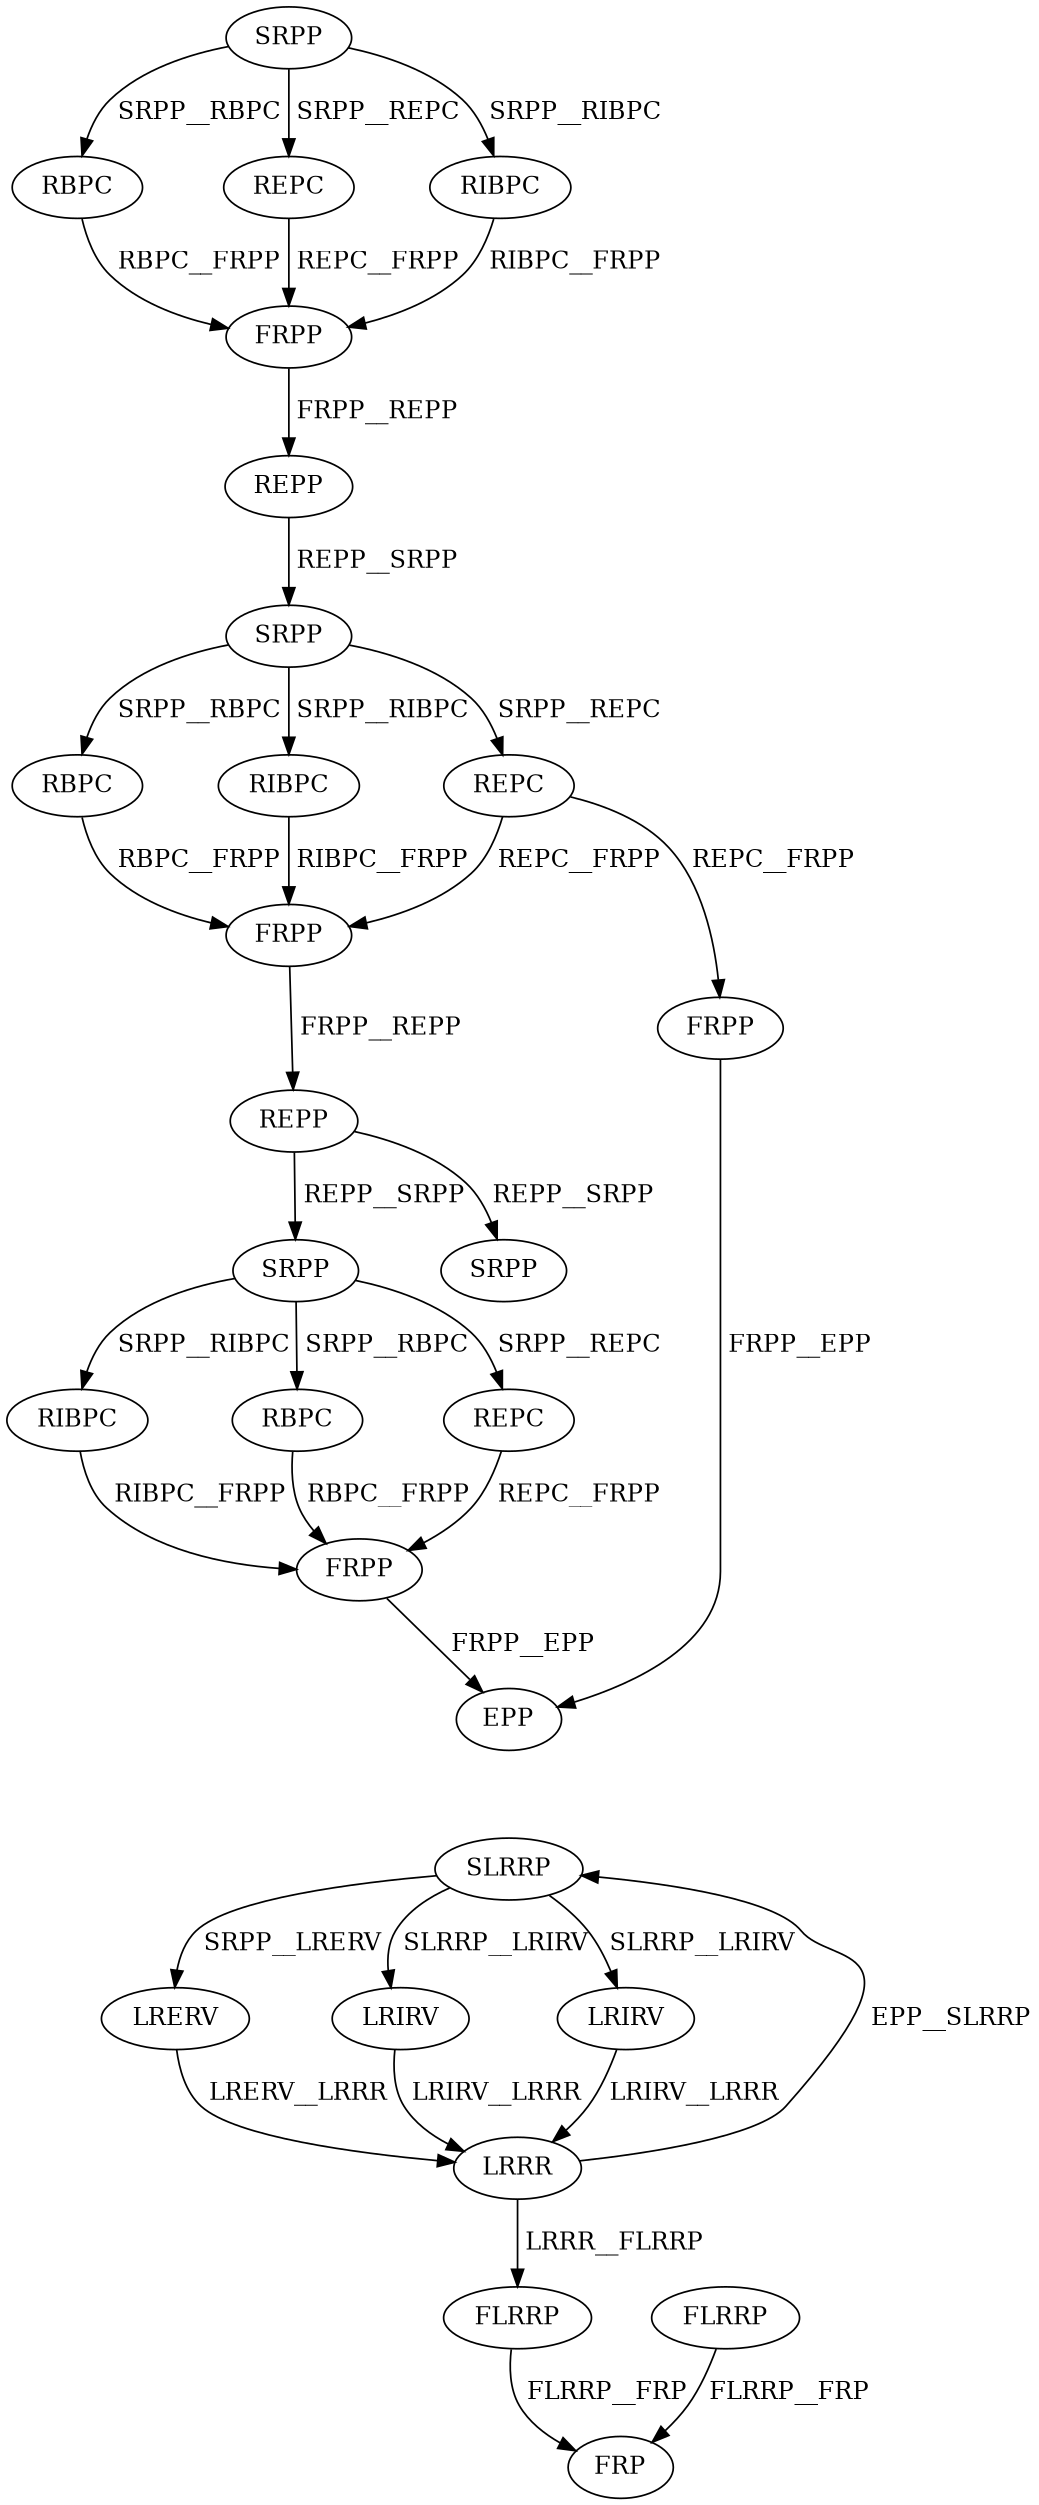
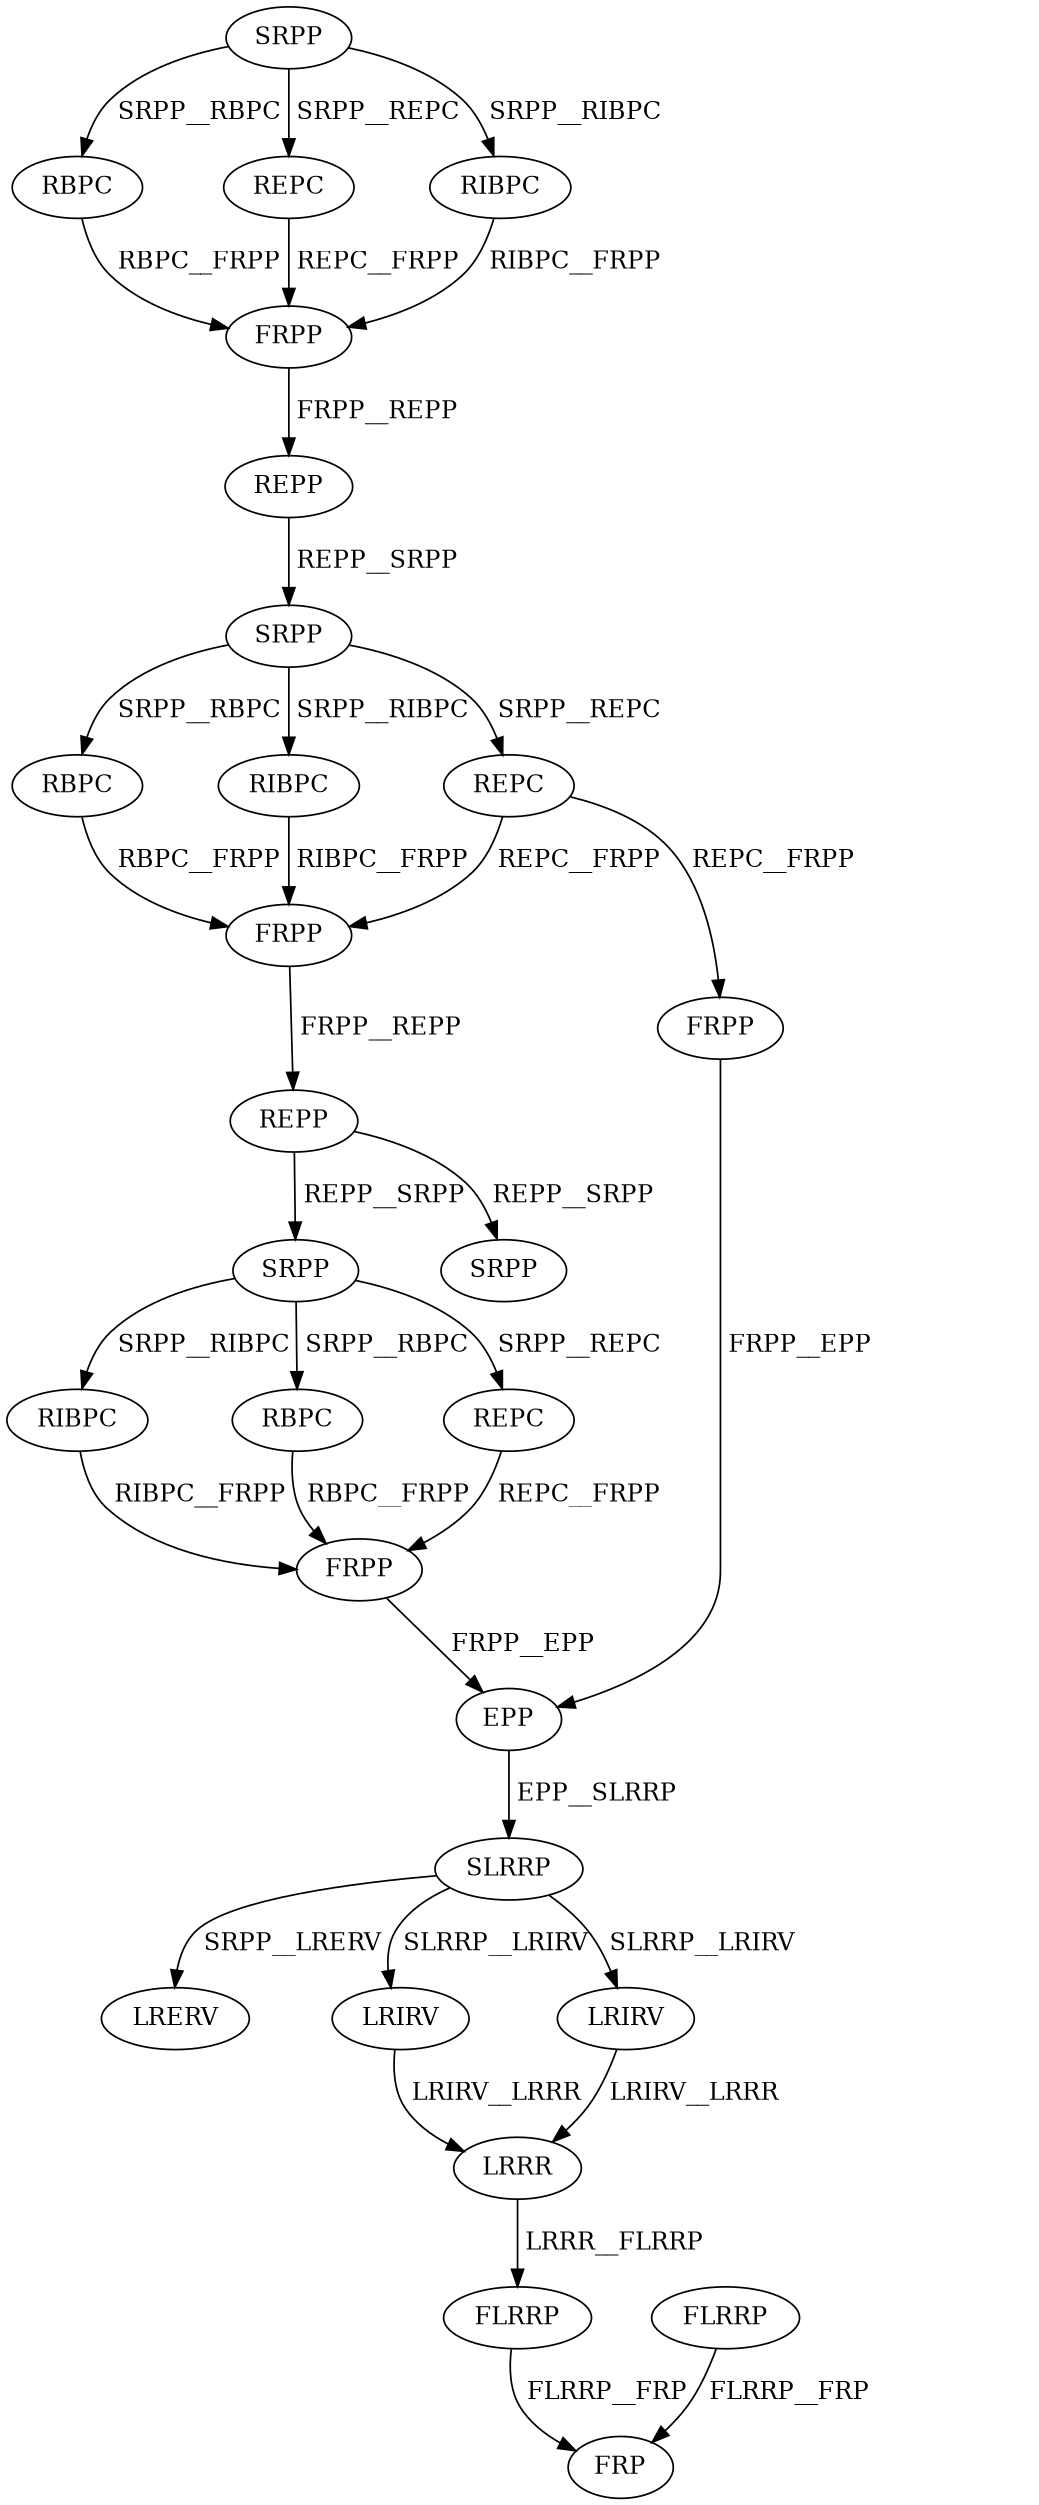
(855, 2014) -> (509, 1786)
(285, 2139) -> none
